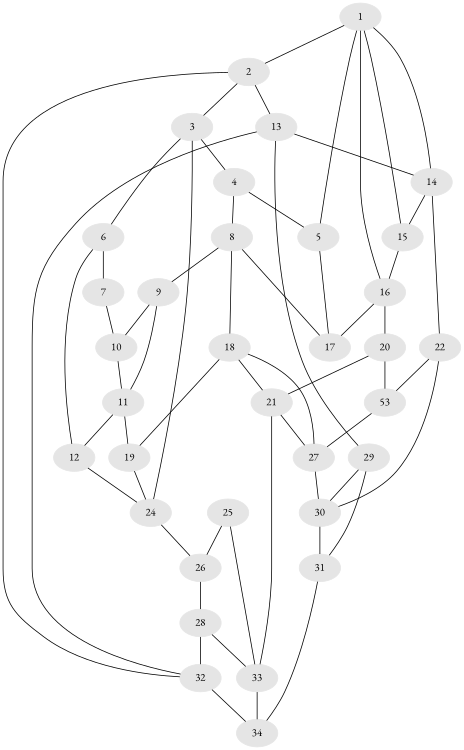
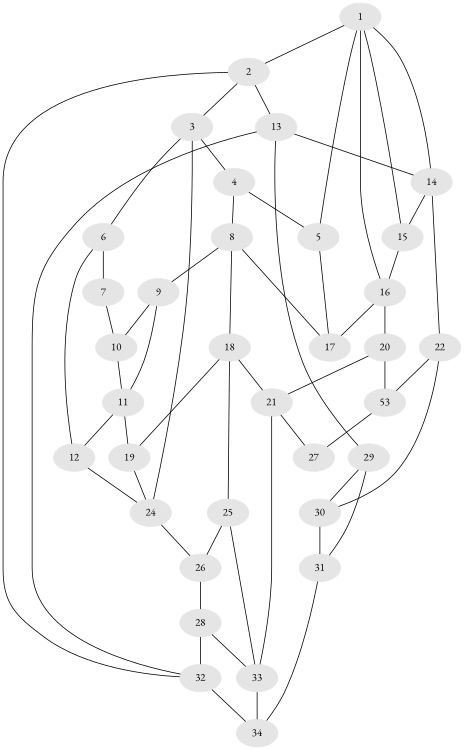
(296, 385) -> (229, 430)
(317, 485) -> none
